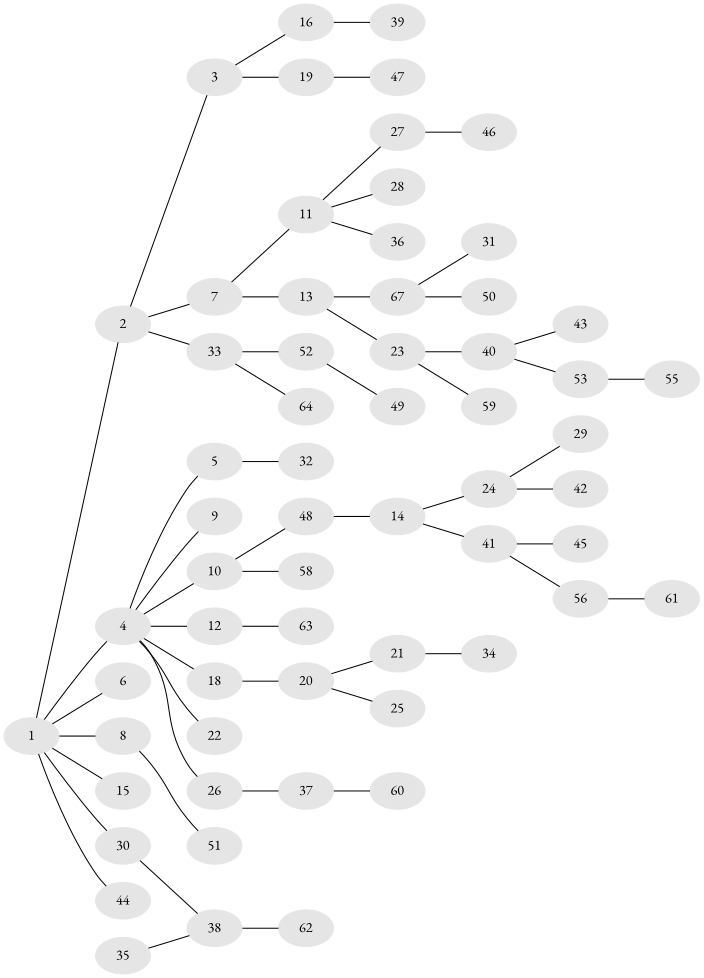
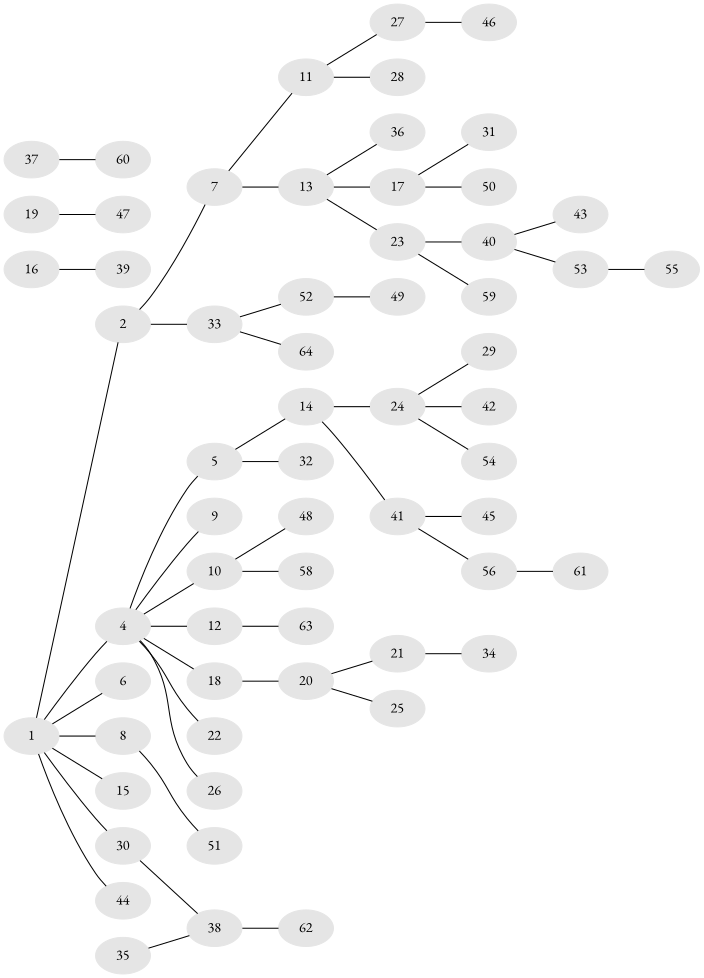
(215, 77) -> none
(352, 228) -> (352, 160)
(398, 297) -> (398, 187)
none -> (489, 462)
(352, 516) -> (260, 434)
(260, 791) -> none
